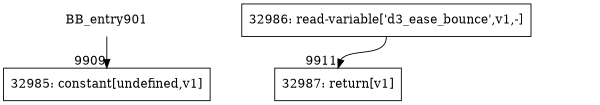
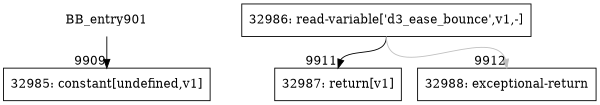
none -> (507, 84)
